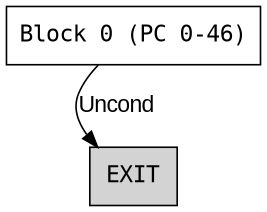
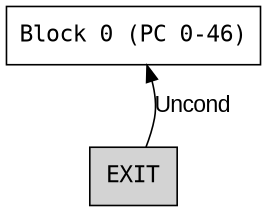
(77, 98) -> (155, 114)
